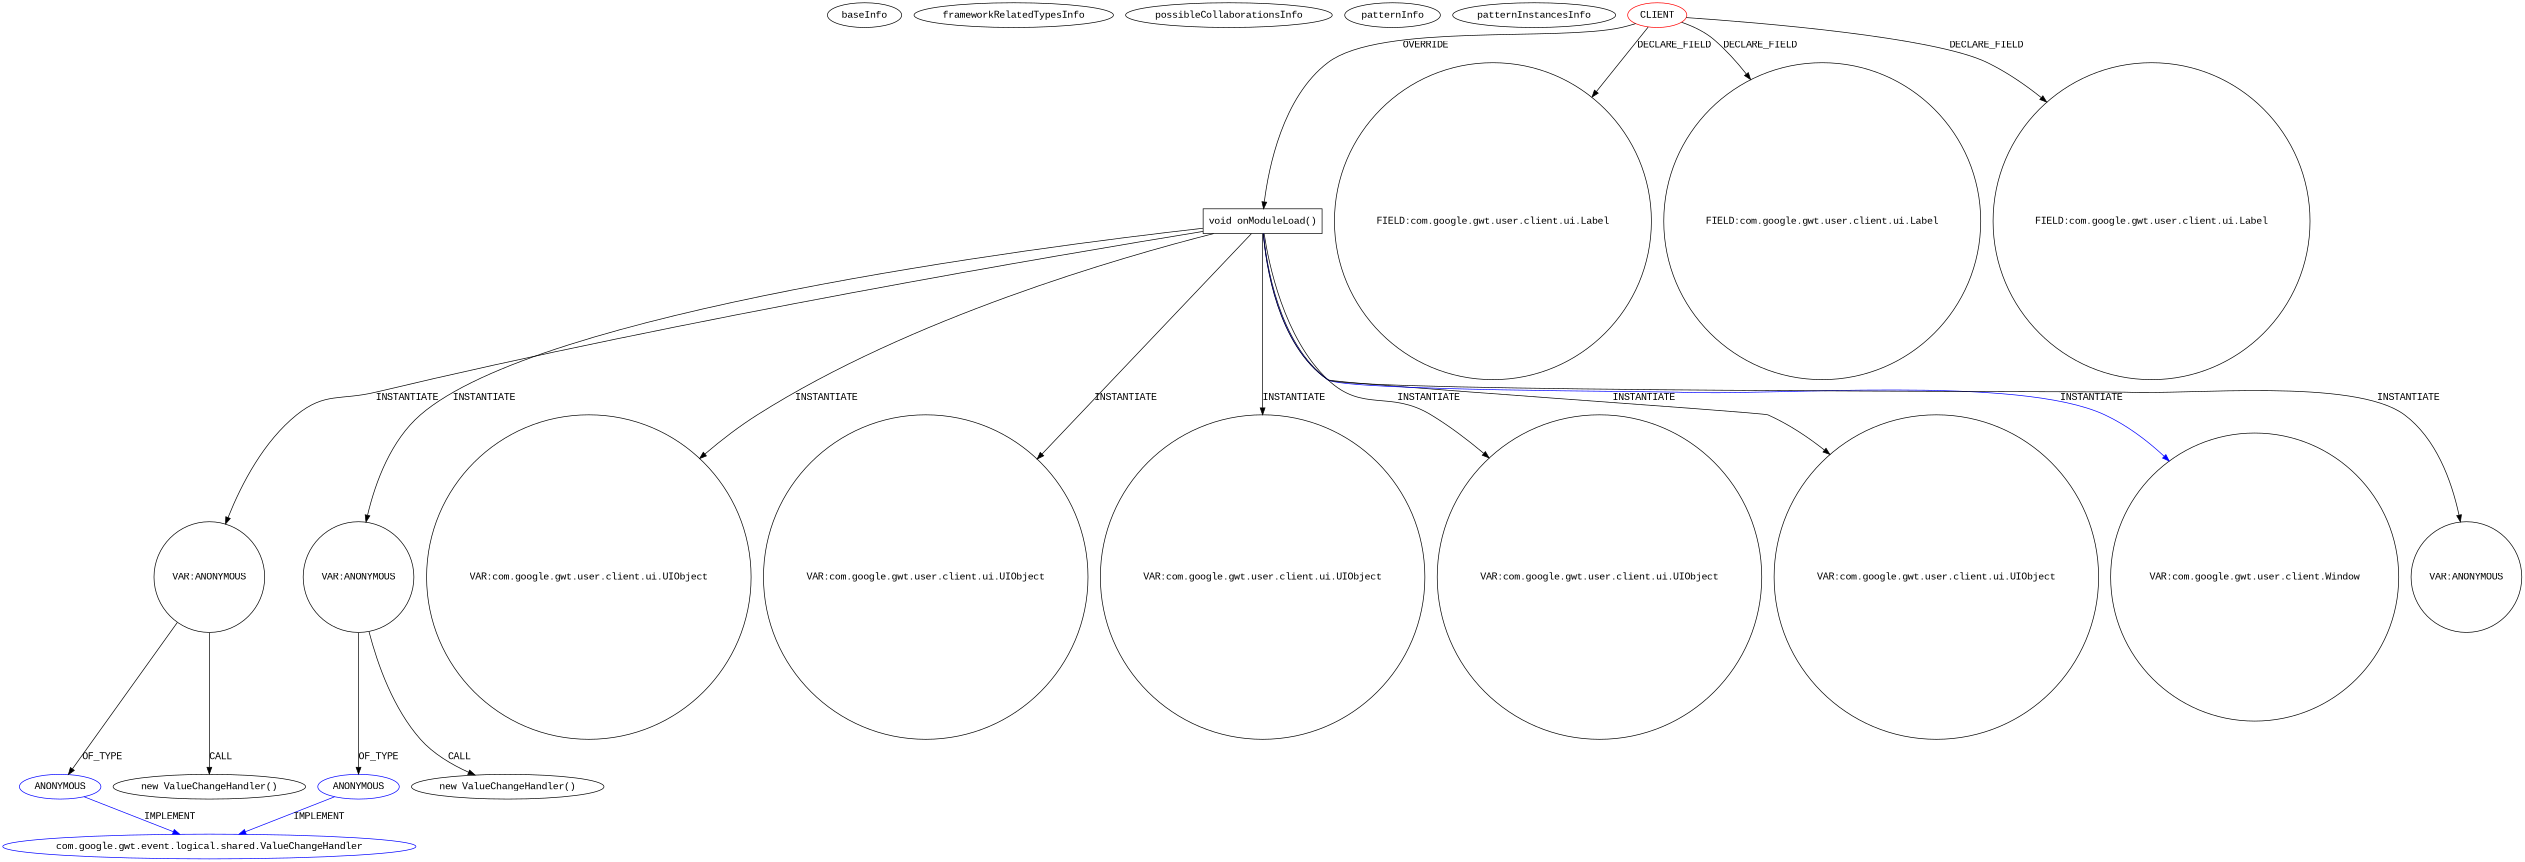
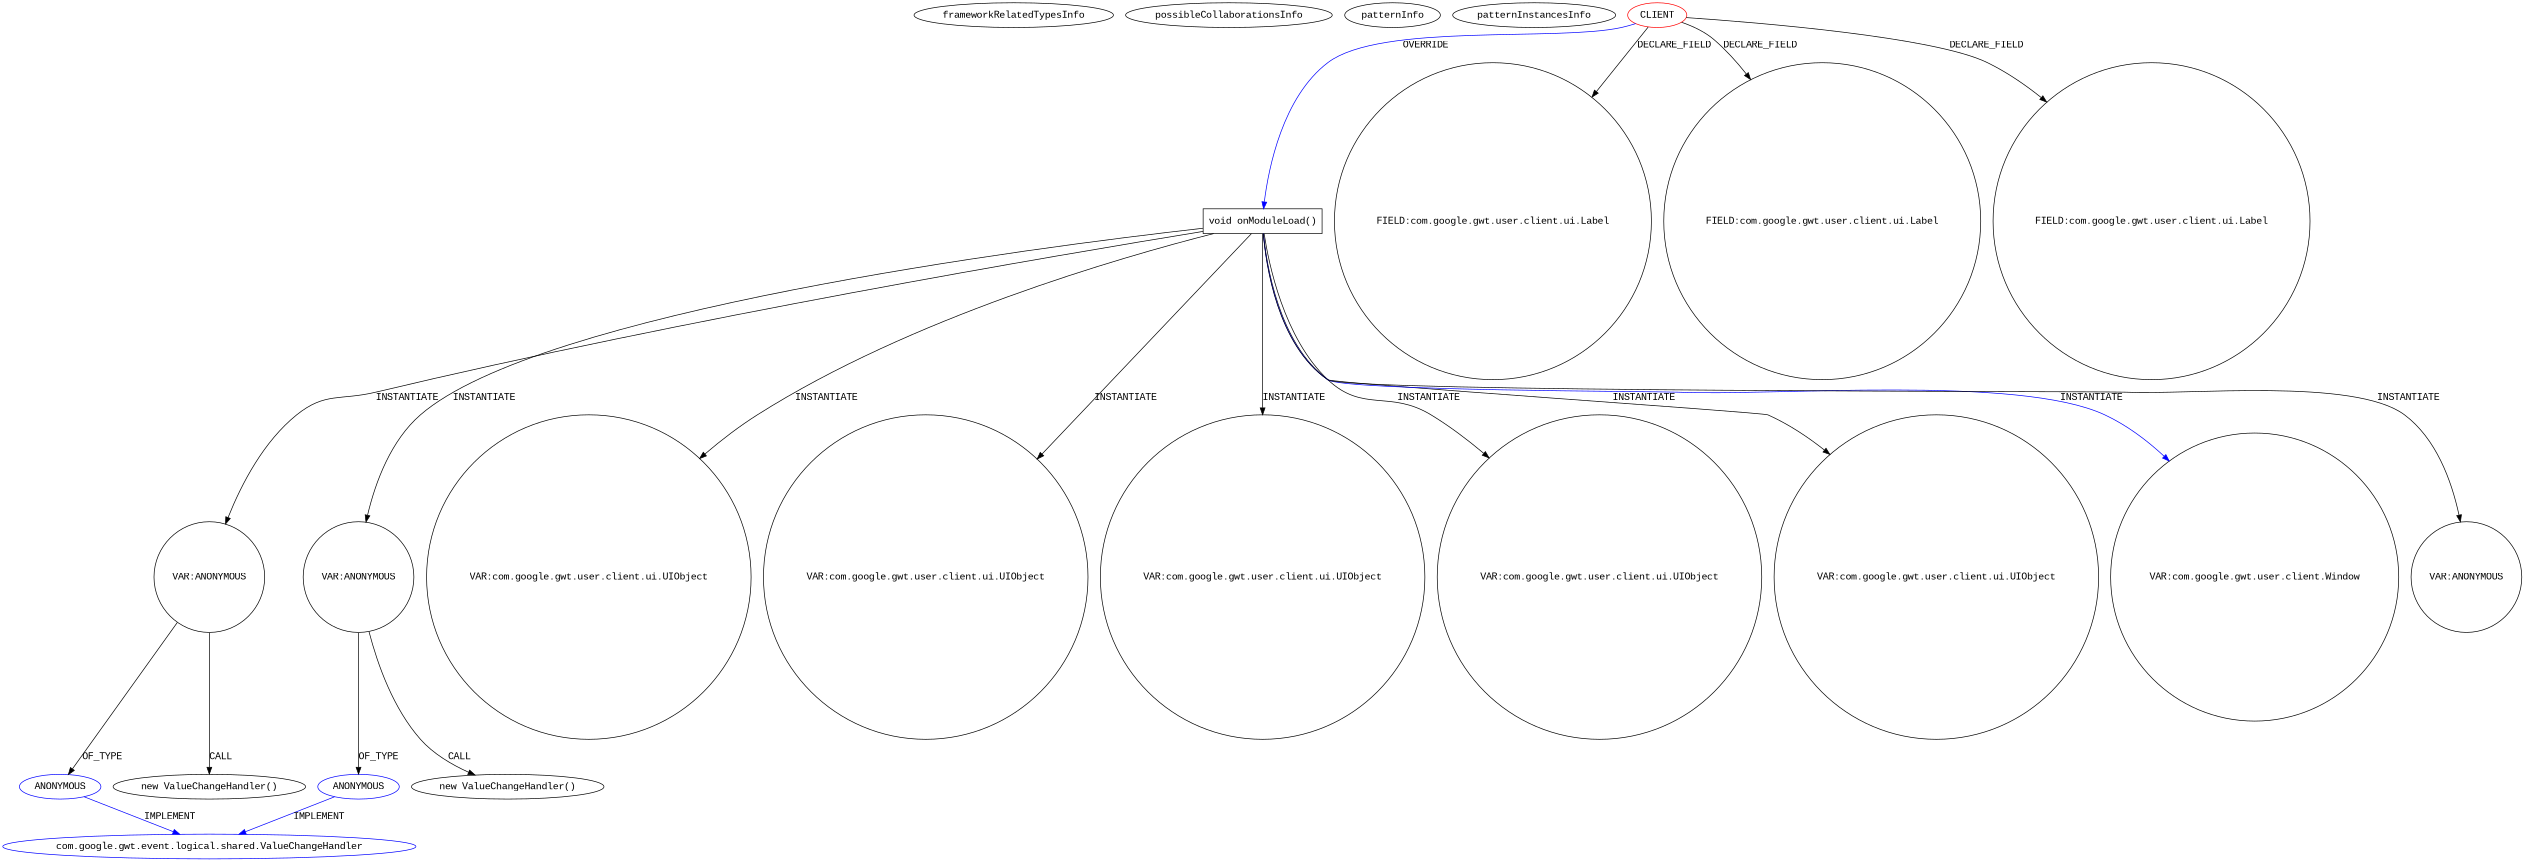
(865, 15) -> none
(1402, 41) -> (1402, 41)
